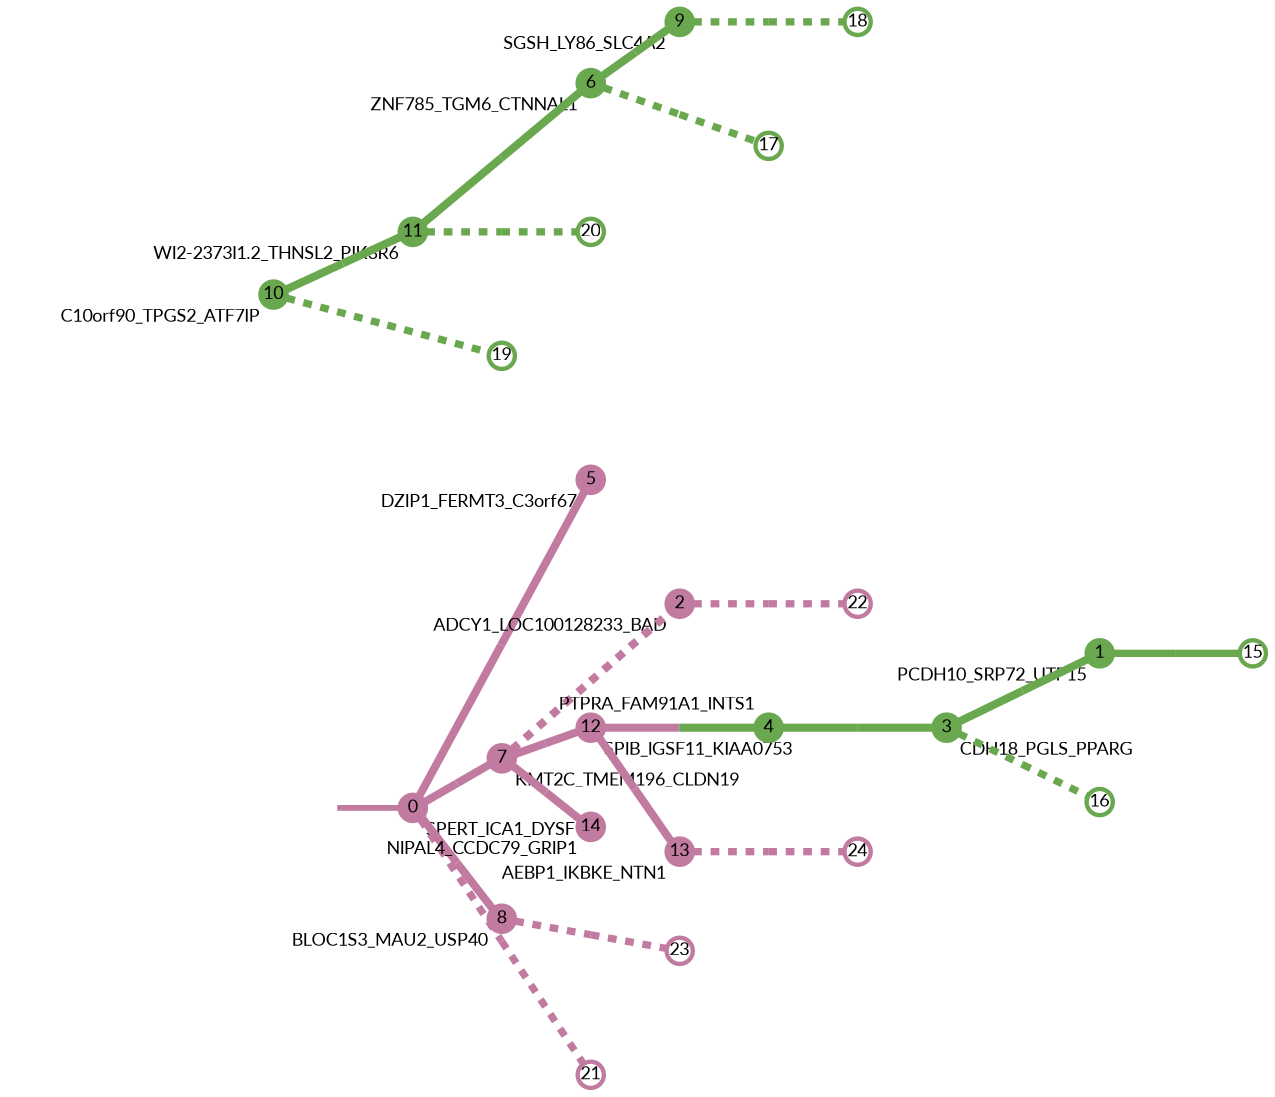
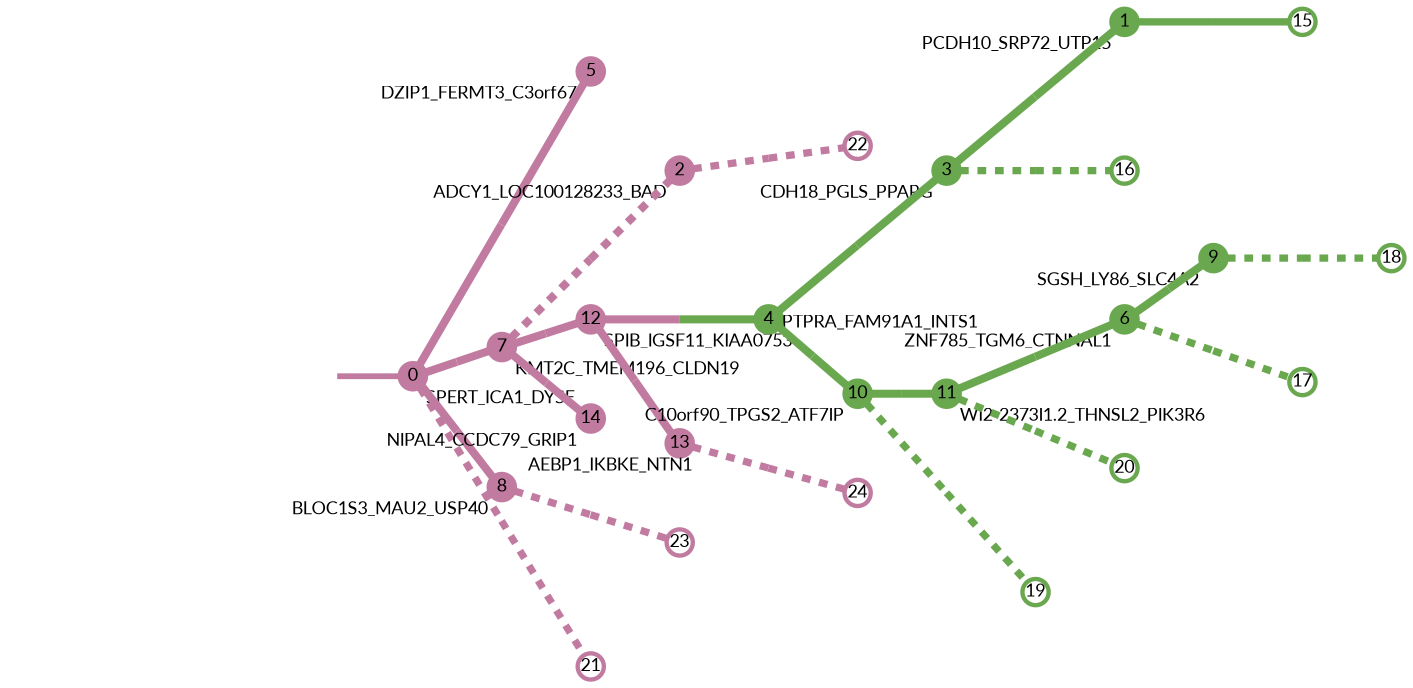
none -> (813, 356)
